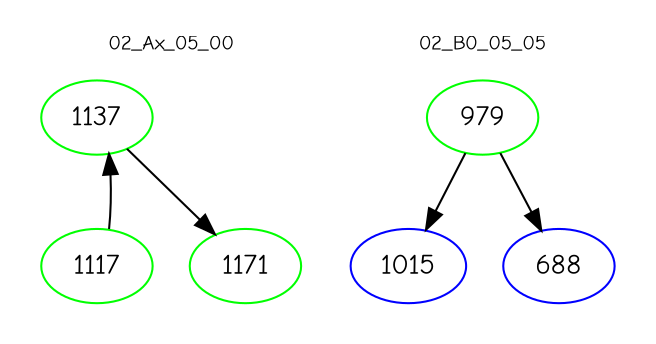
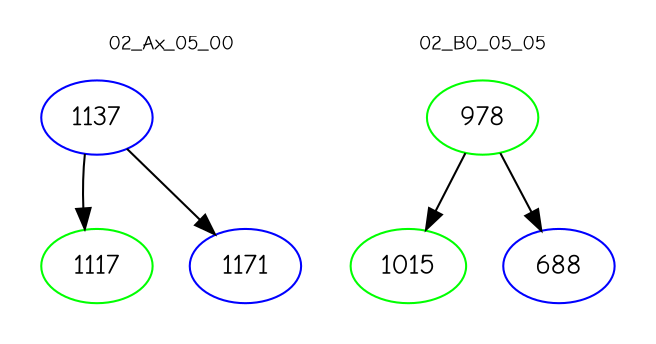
(97, 118) -> (97, 118)
(483, 118) -> (483, 118)
(111, 202) -> (83, 181)
(245, 266) -> (245, 266)
(408, 266) -> (408, 266)
